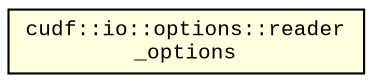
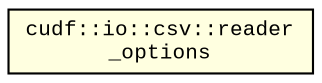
(186, 42) -> (161, 42)
